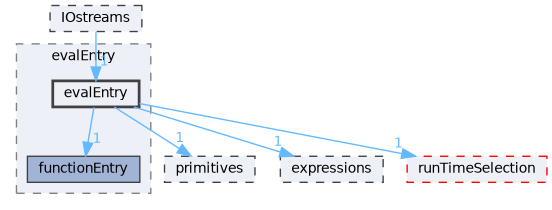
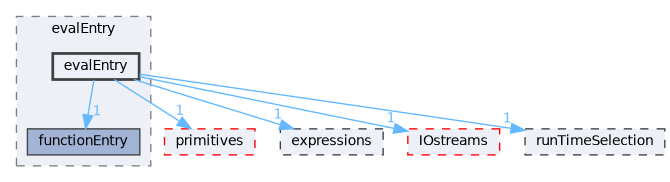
(96, 19) -> (454, 142)
(96, 53) -> (267, 103)
(210, 169) -> (210, 142)
(477, 169) -> (595, 142)
